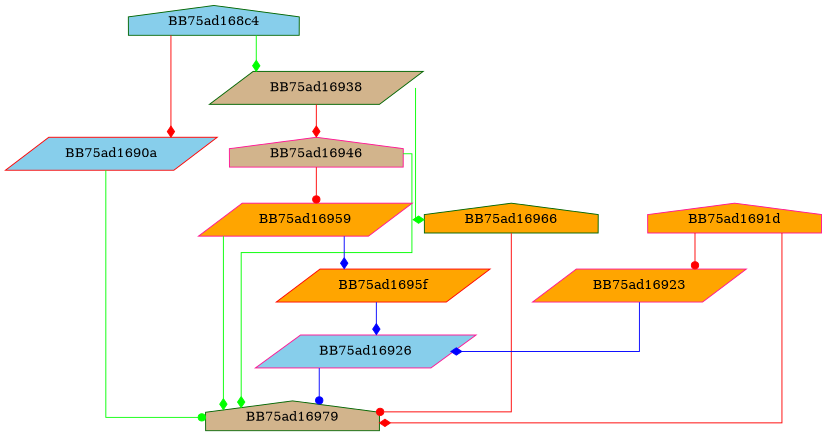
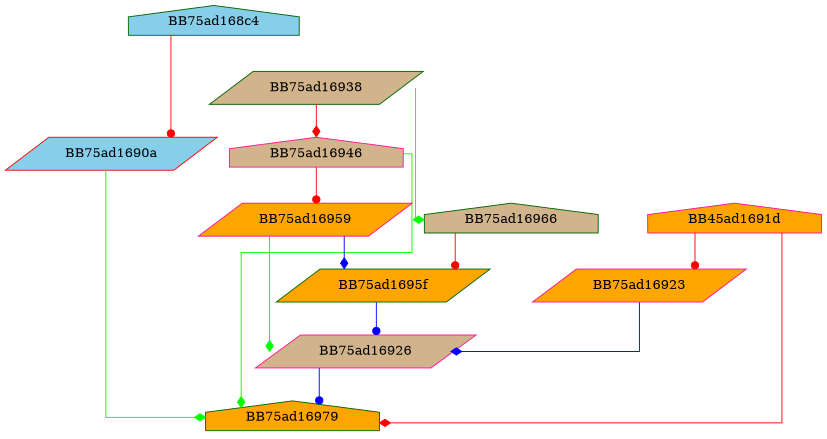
(256, 48) -> none
(171, 83) -> (171, 83)
(511, 220) -> (511, 220)
(735, 220) -> (735, 220)
(383, 286) -> (383, 286)
(376, 315) -> (376, 315)
(223, 317) -> (270, 288)
(106, 340) -> (106, 340)
(366, 351) -> (366, 351)
(511, 386) -> (455, 247)
(293, 417) -> (293, 417)
